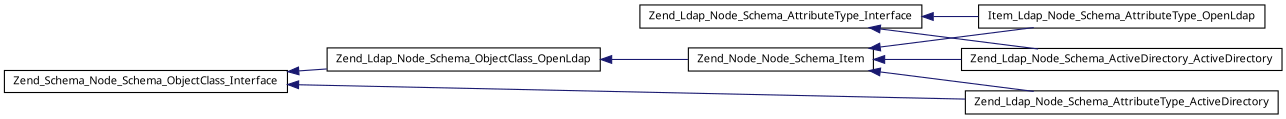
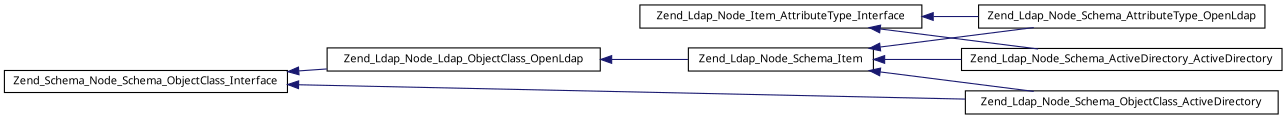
(781, 17) -> (781, 17)
(1122, 17) -> (1122, 17)
(464, 59) -> (464, 59)
(781, 59) -> (781, 59)
(1122, 102) -> (1122, 102)
